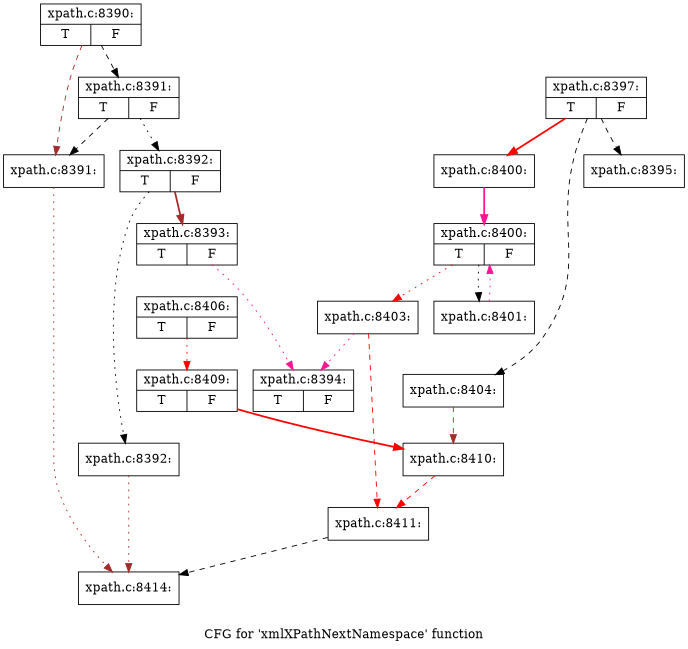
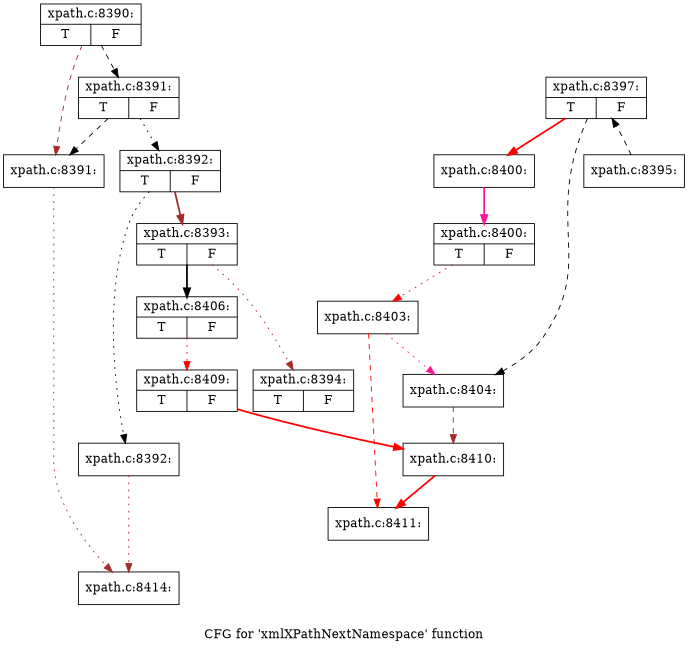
(608, 133) -> (624, 140)
none -> (187, 276)
(255, 310) -> (255, 310)
(484, 318) -> none
(341, 349) -> (407, 351)
(419, 489) -> (419, 489)
(258, 555) -> none
